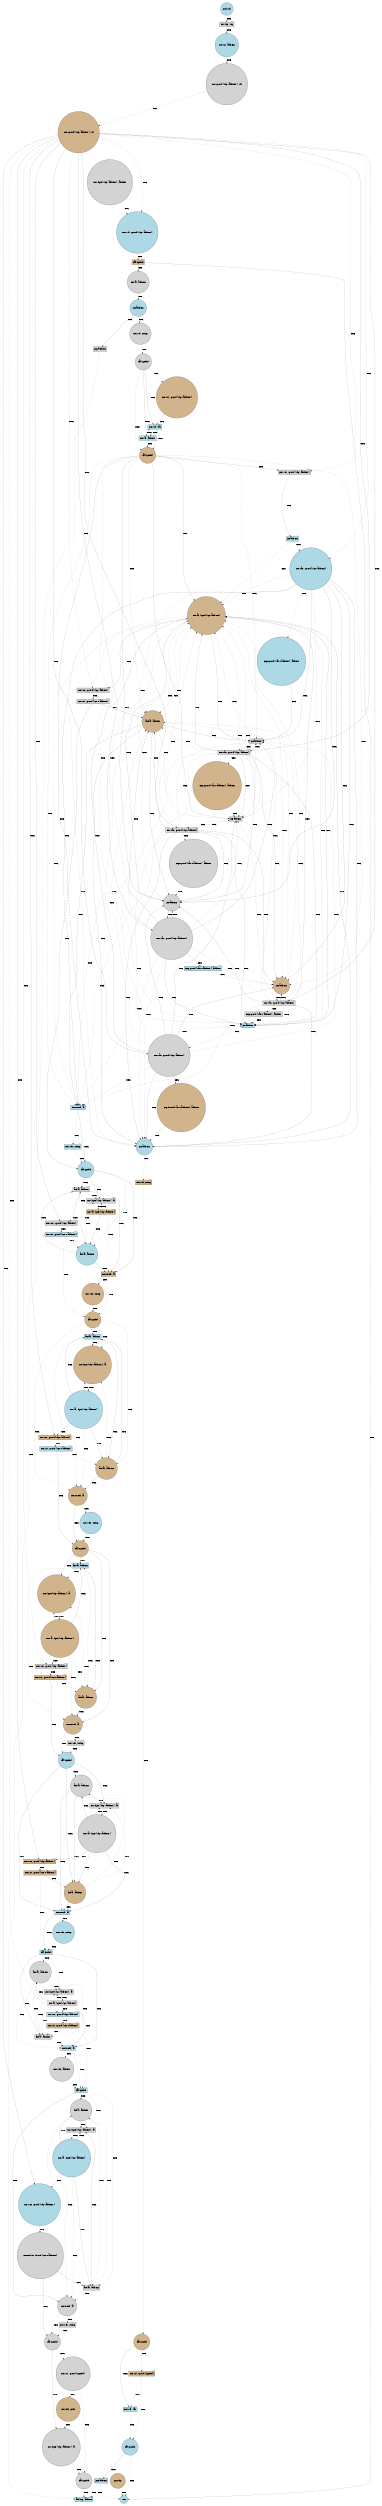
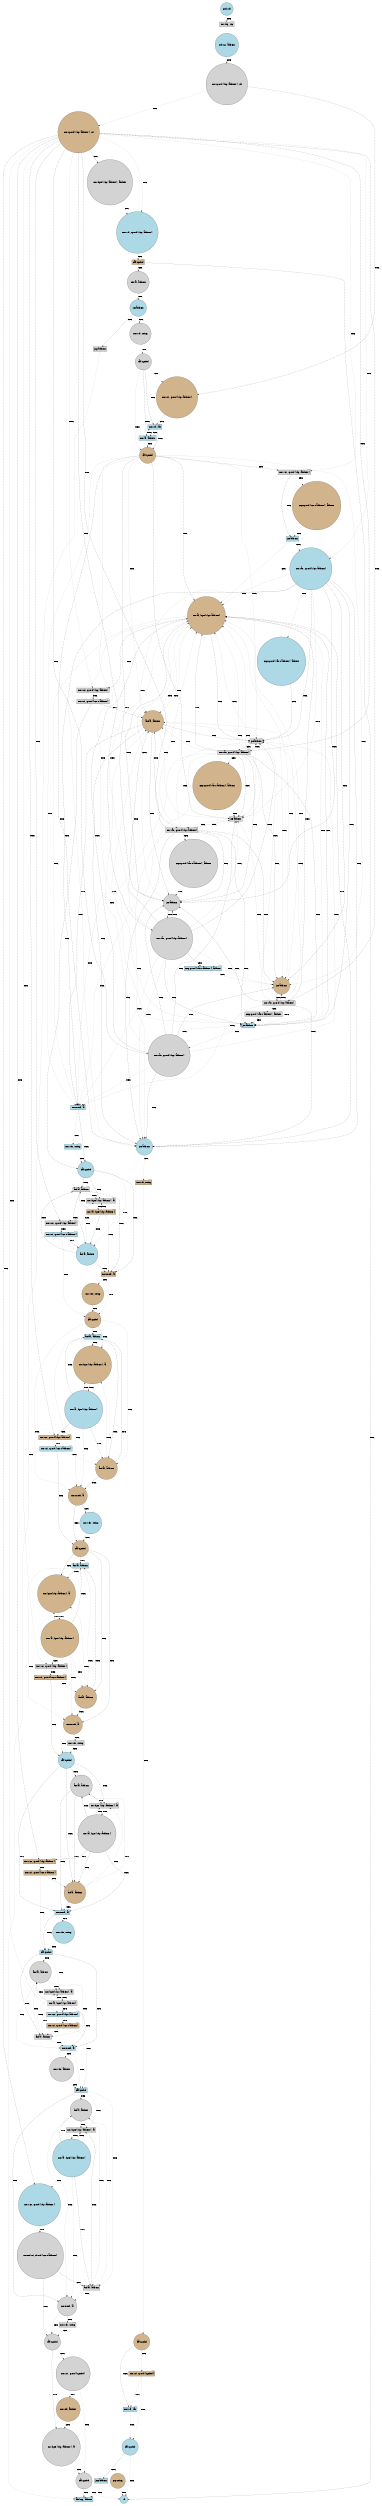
(227, 29) -> none
none -> (93, 156)
none -> (375, 254)
none -> (317, 506)
(181, 1108) -> none
(68, 2409) -> (68, 2409)
(118, 2481) -> (118, 2481)
(124, 2500) -> (124, 2500)
